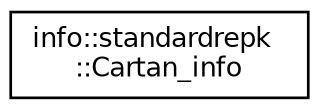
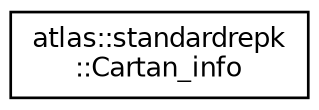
(159, 55) -> (159, 55)
